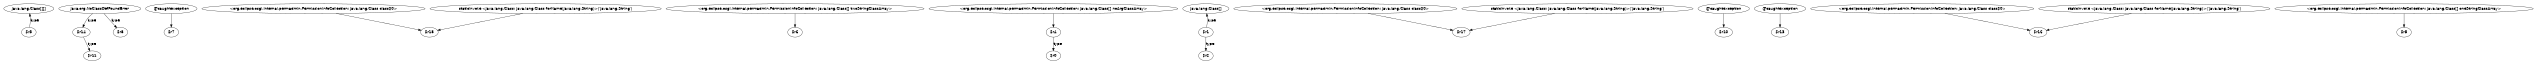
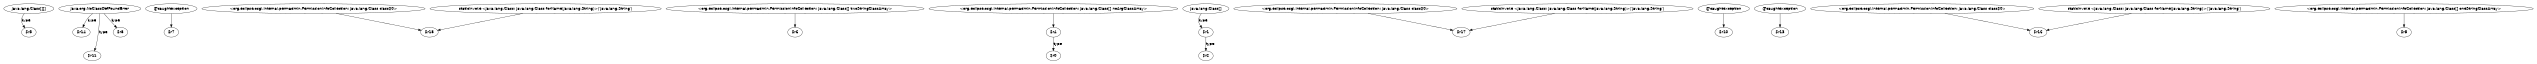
(30, 22) -> (22, 20)
(1207, 22) -> (1199, 20)
(86, 43) -> (99, 31)
